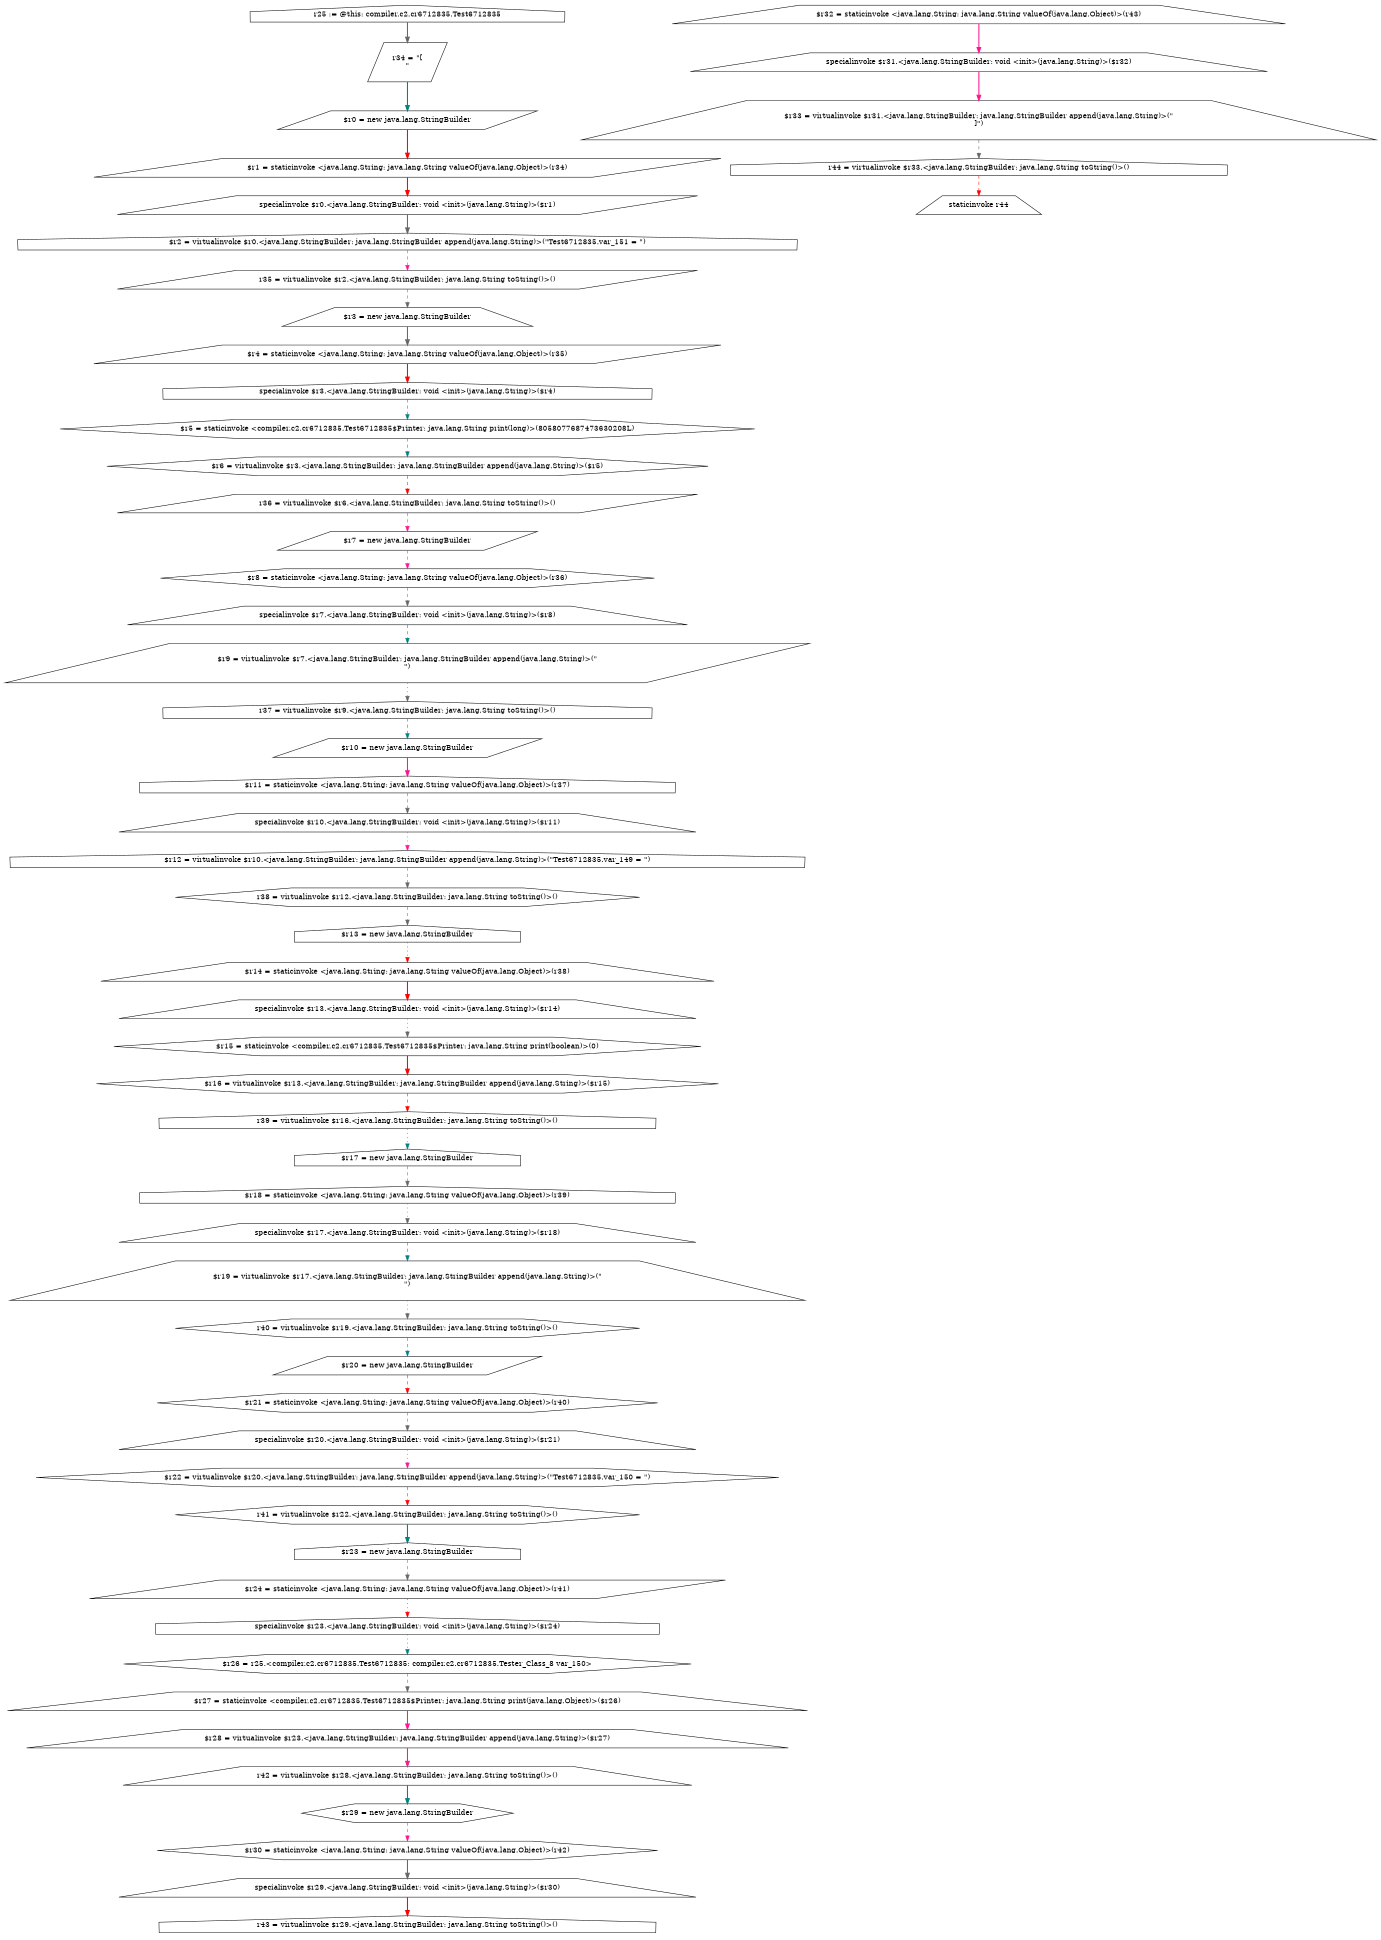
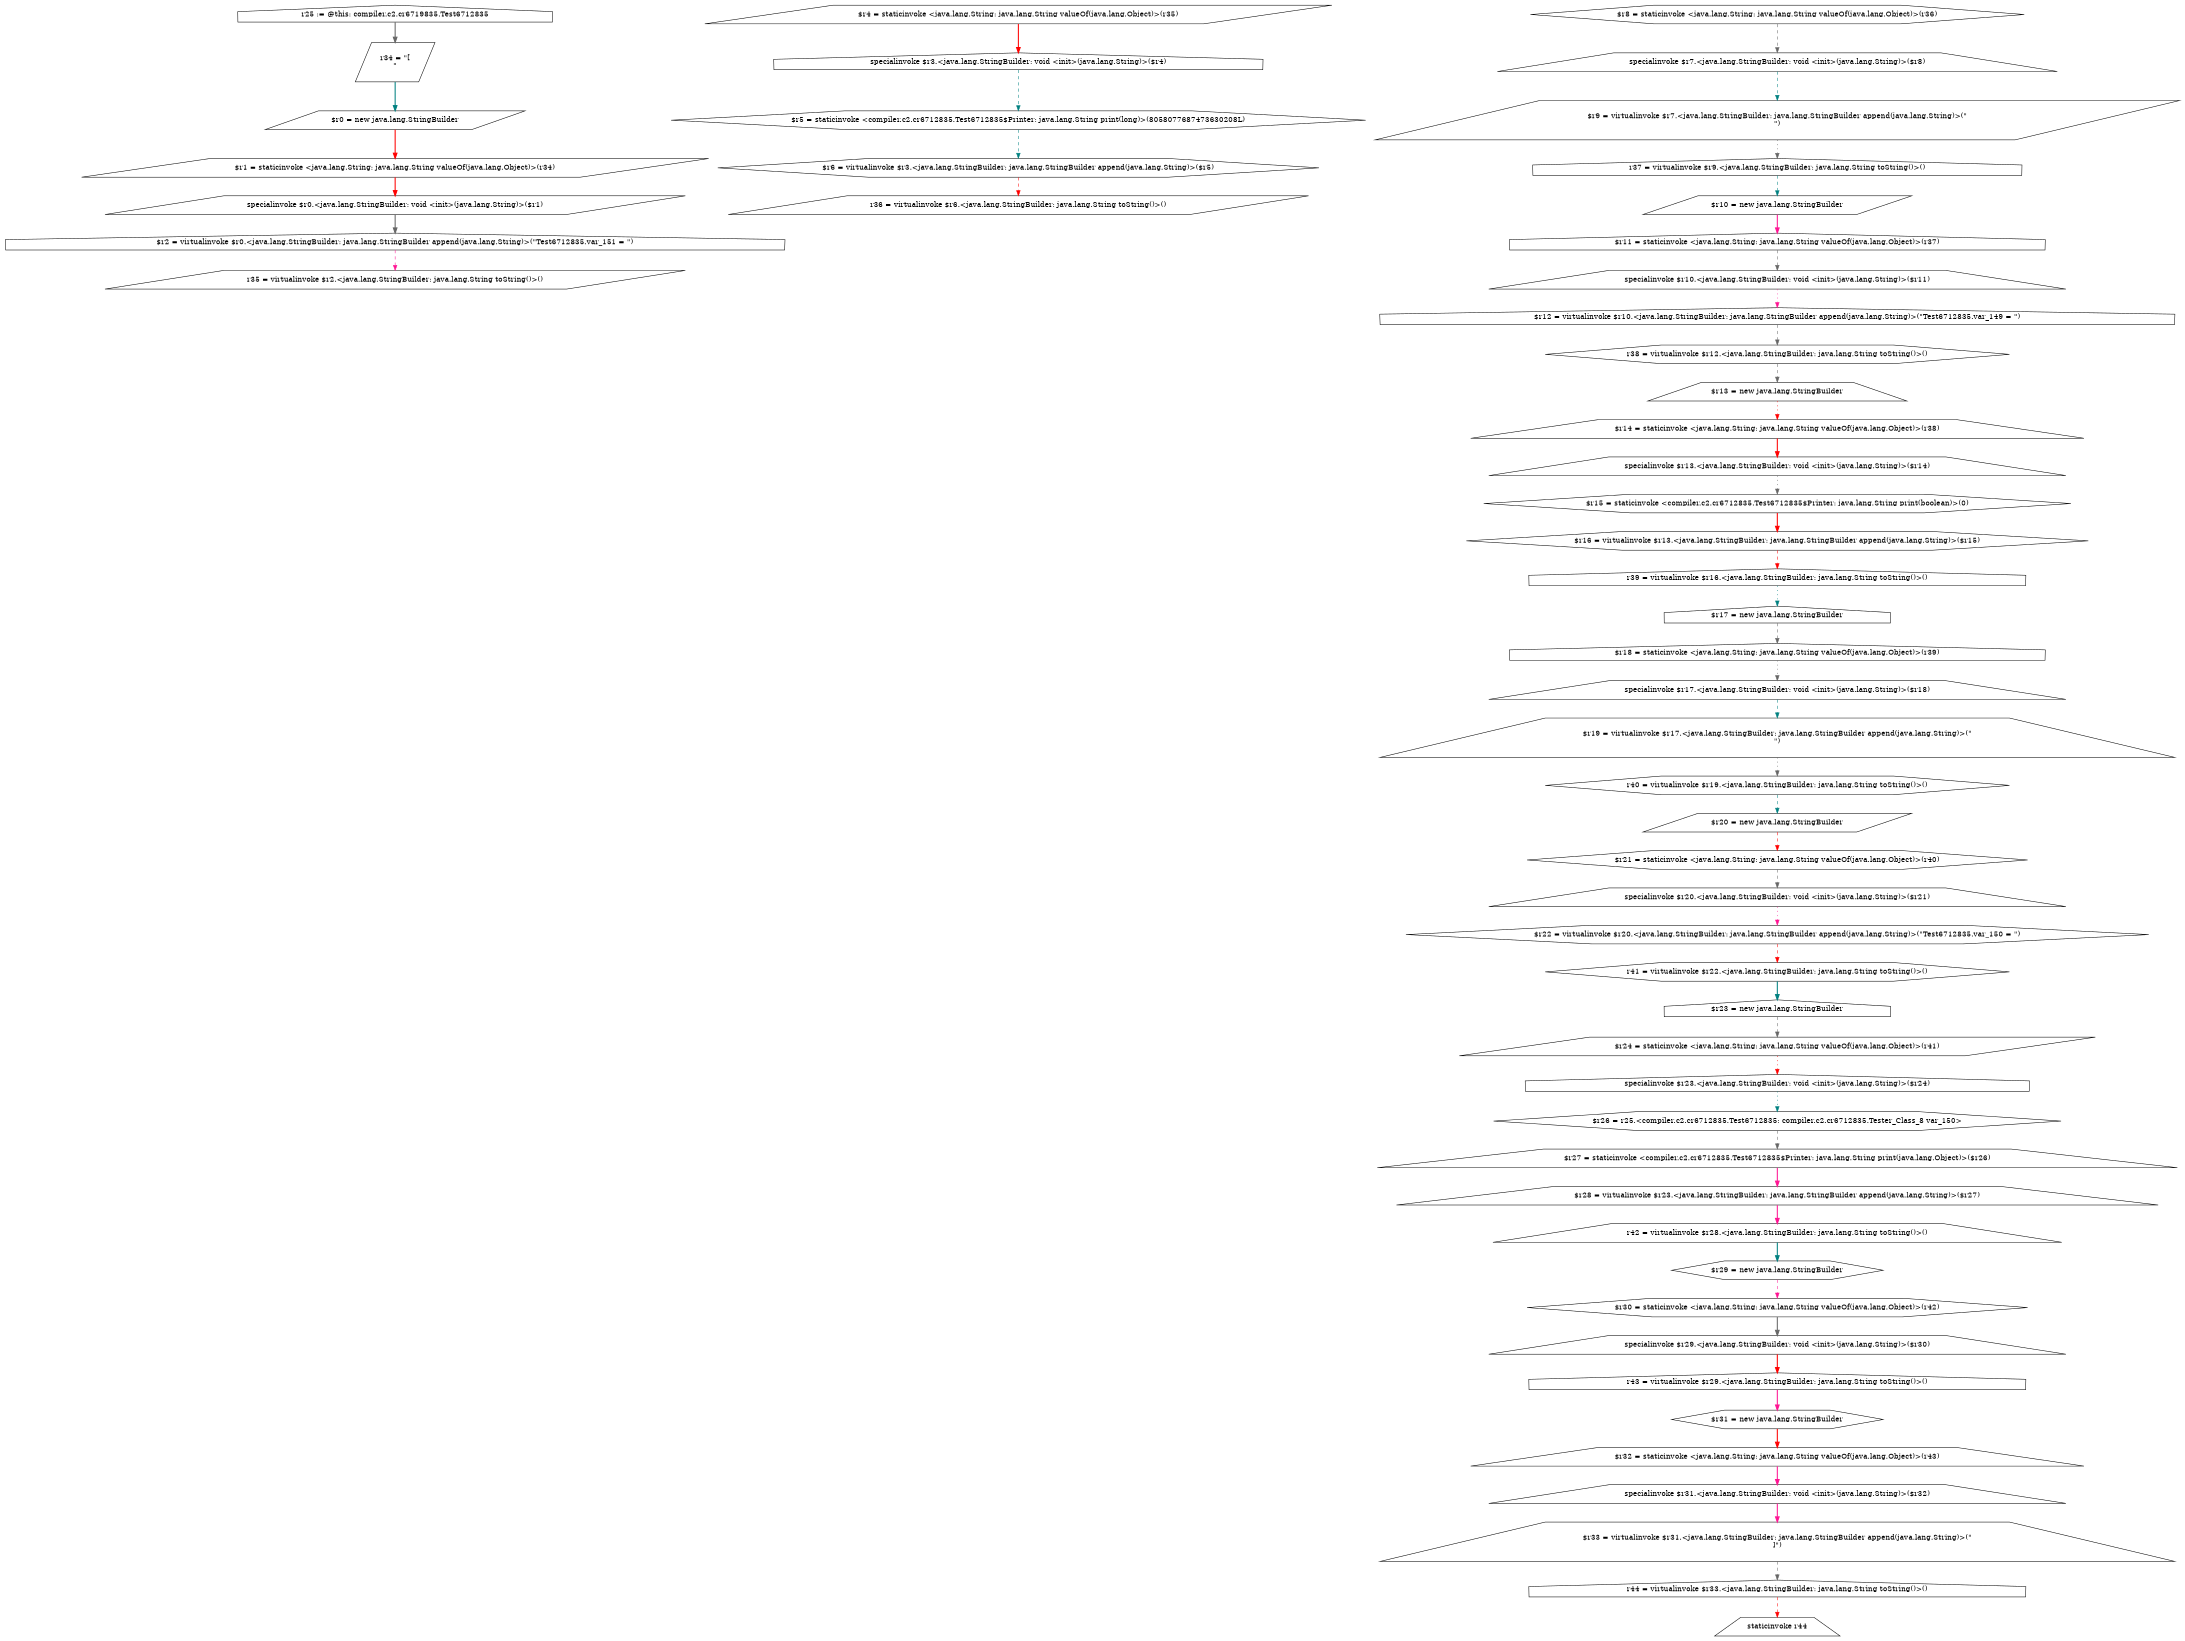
(407, 15) -> (395, 15)
(407, 317) -> none
(407, 541) -> none
(407, 935) -> (1777, 392)
none -> (1777, 1419)
